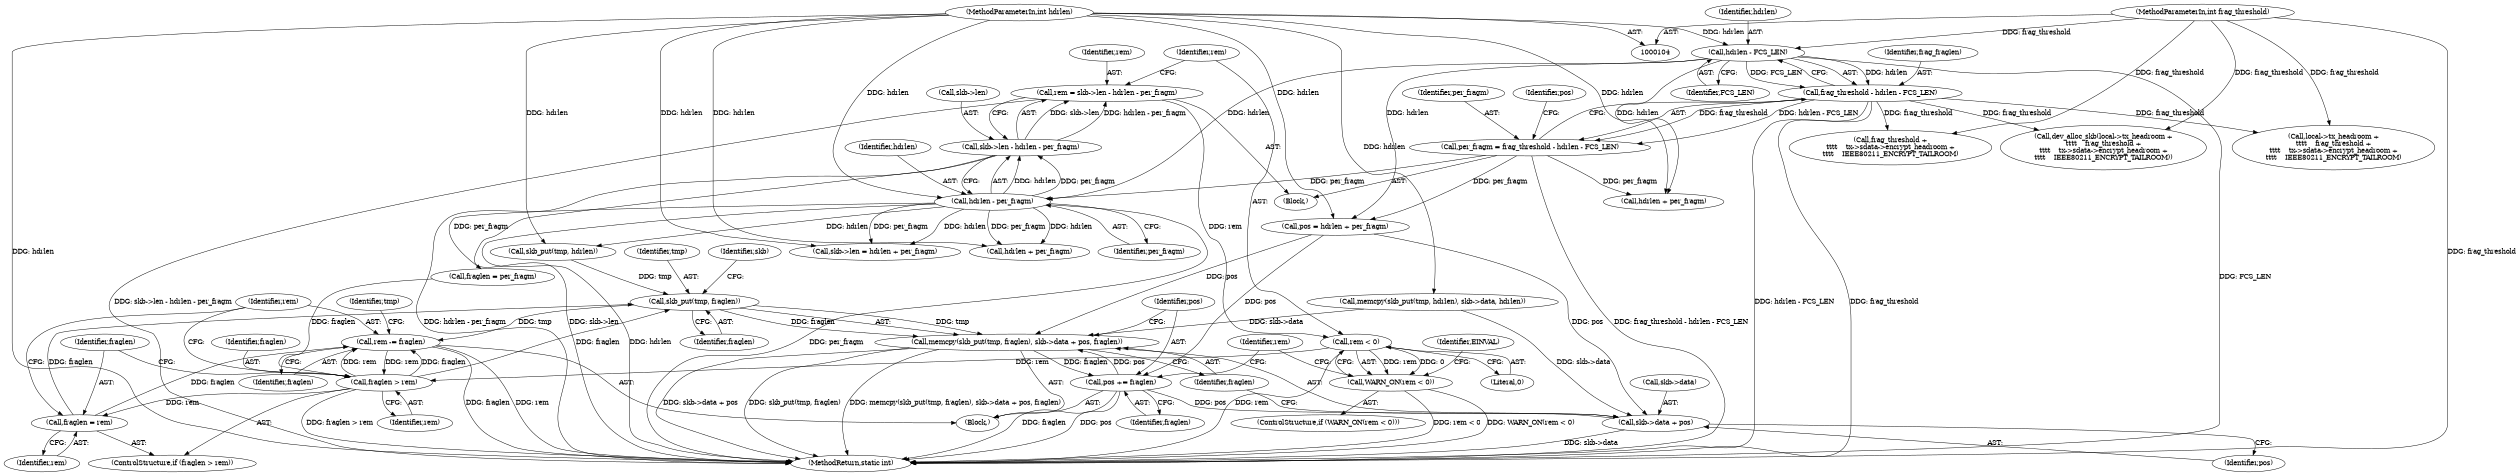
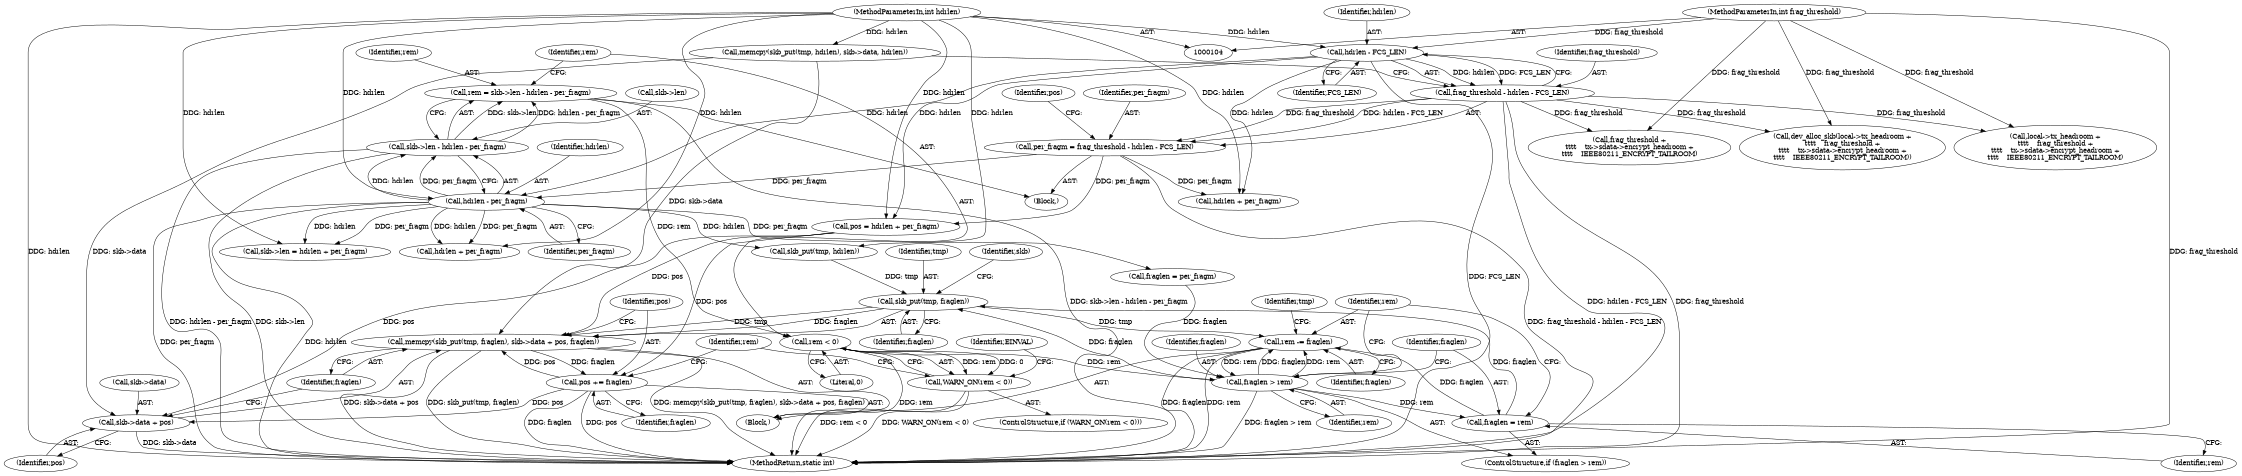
(1923, 53) -> (1597, 53)
(1666, 102) -> (1176, 62)
